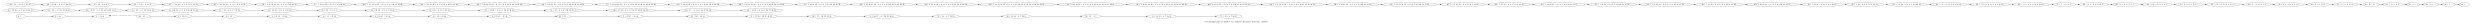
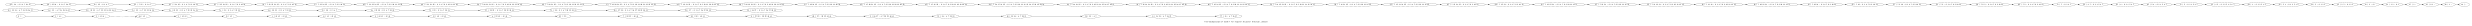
(124, 16) -> (122, 17)
